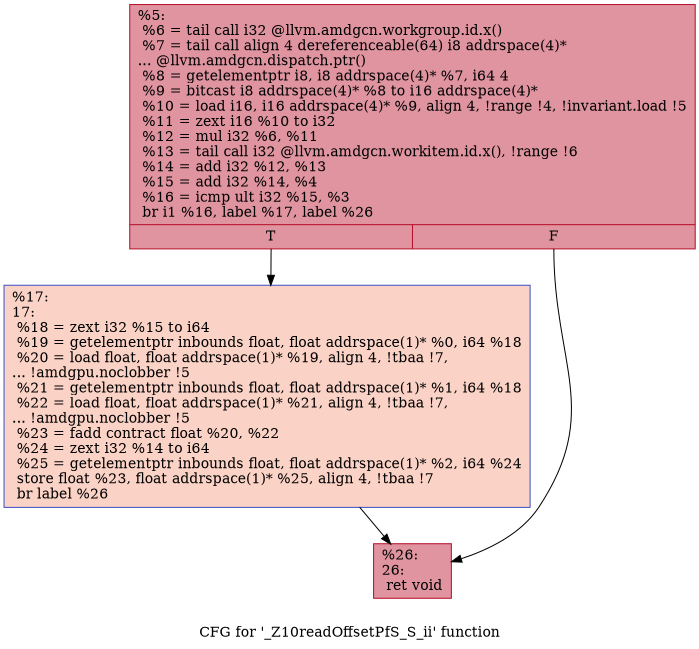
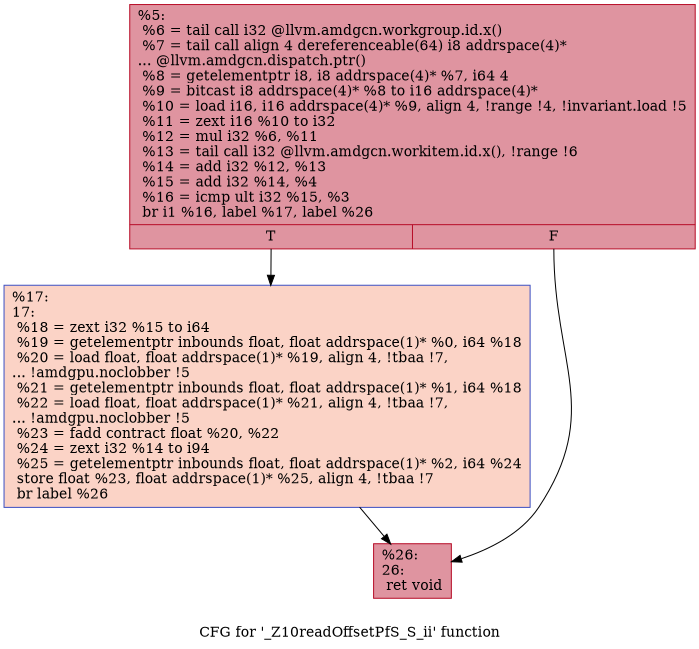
(111, 449) -> (111, 449)
